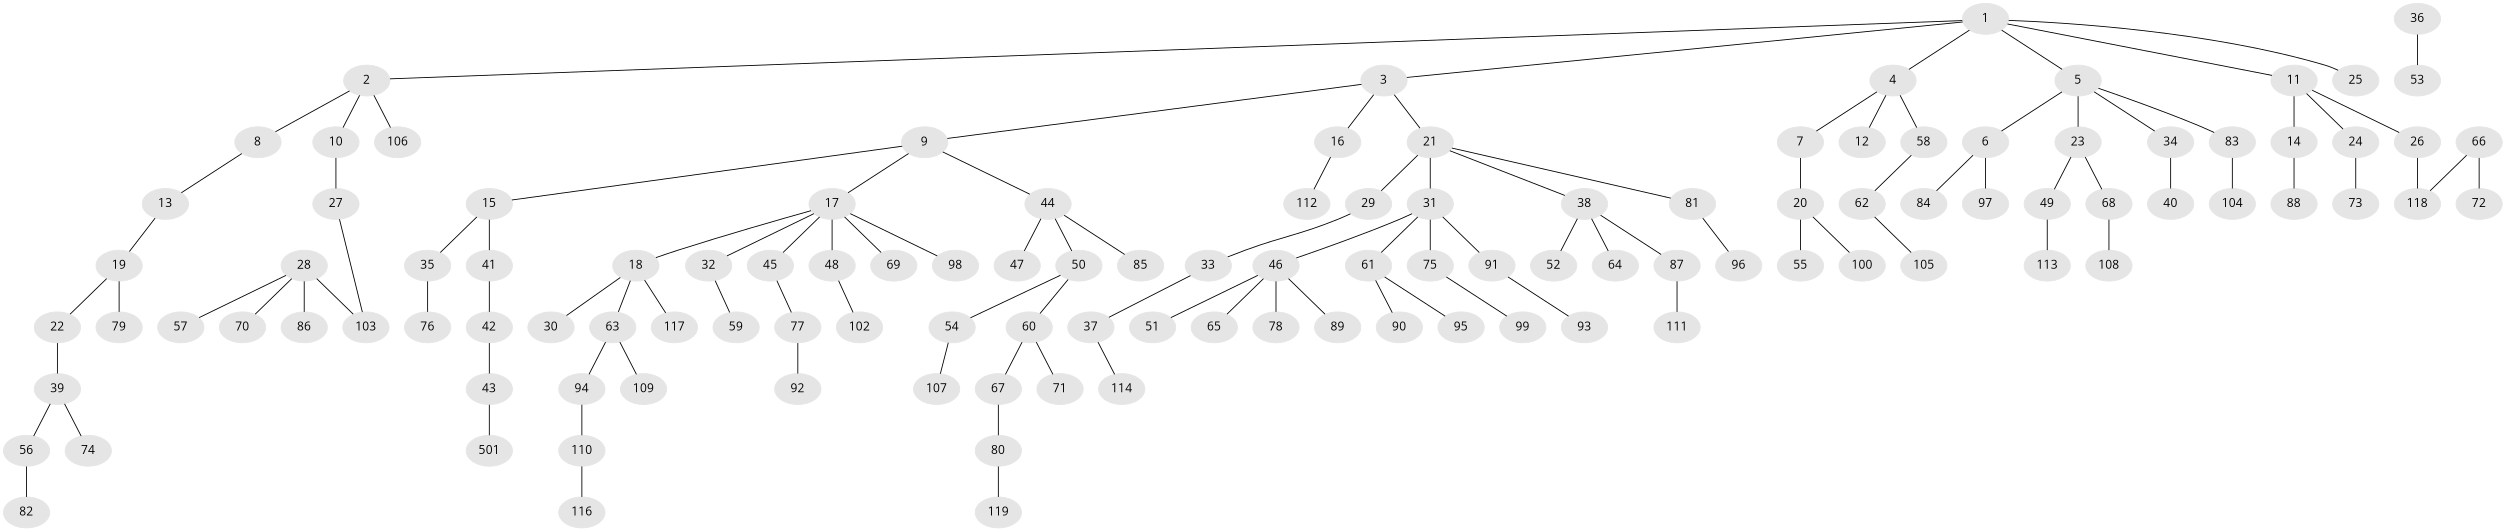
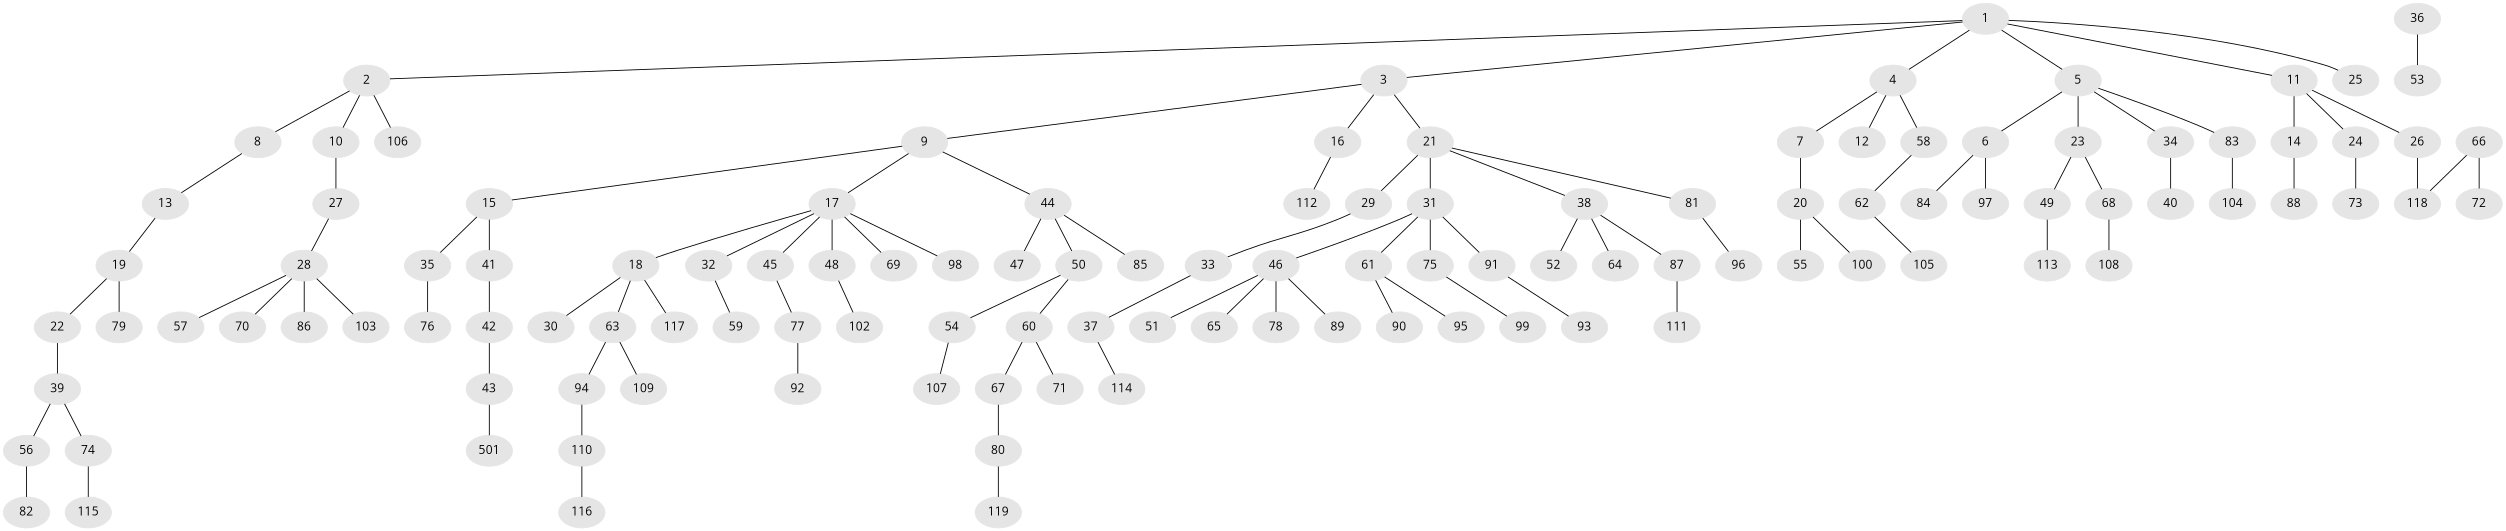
(351, 266) -> (320, 235)
none -> (88, 512)
